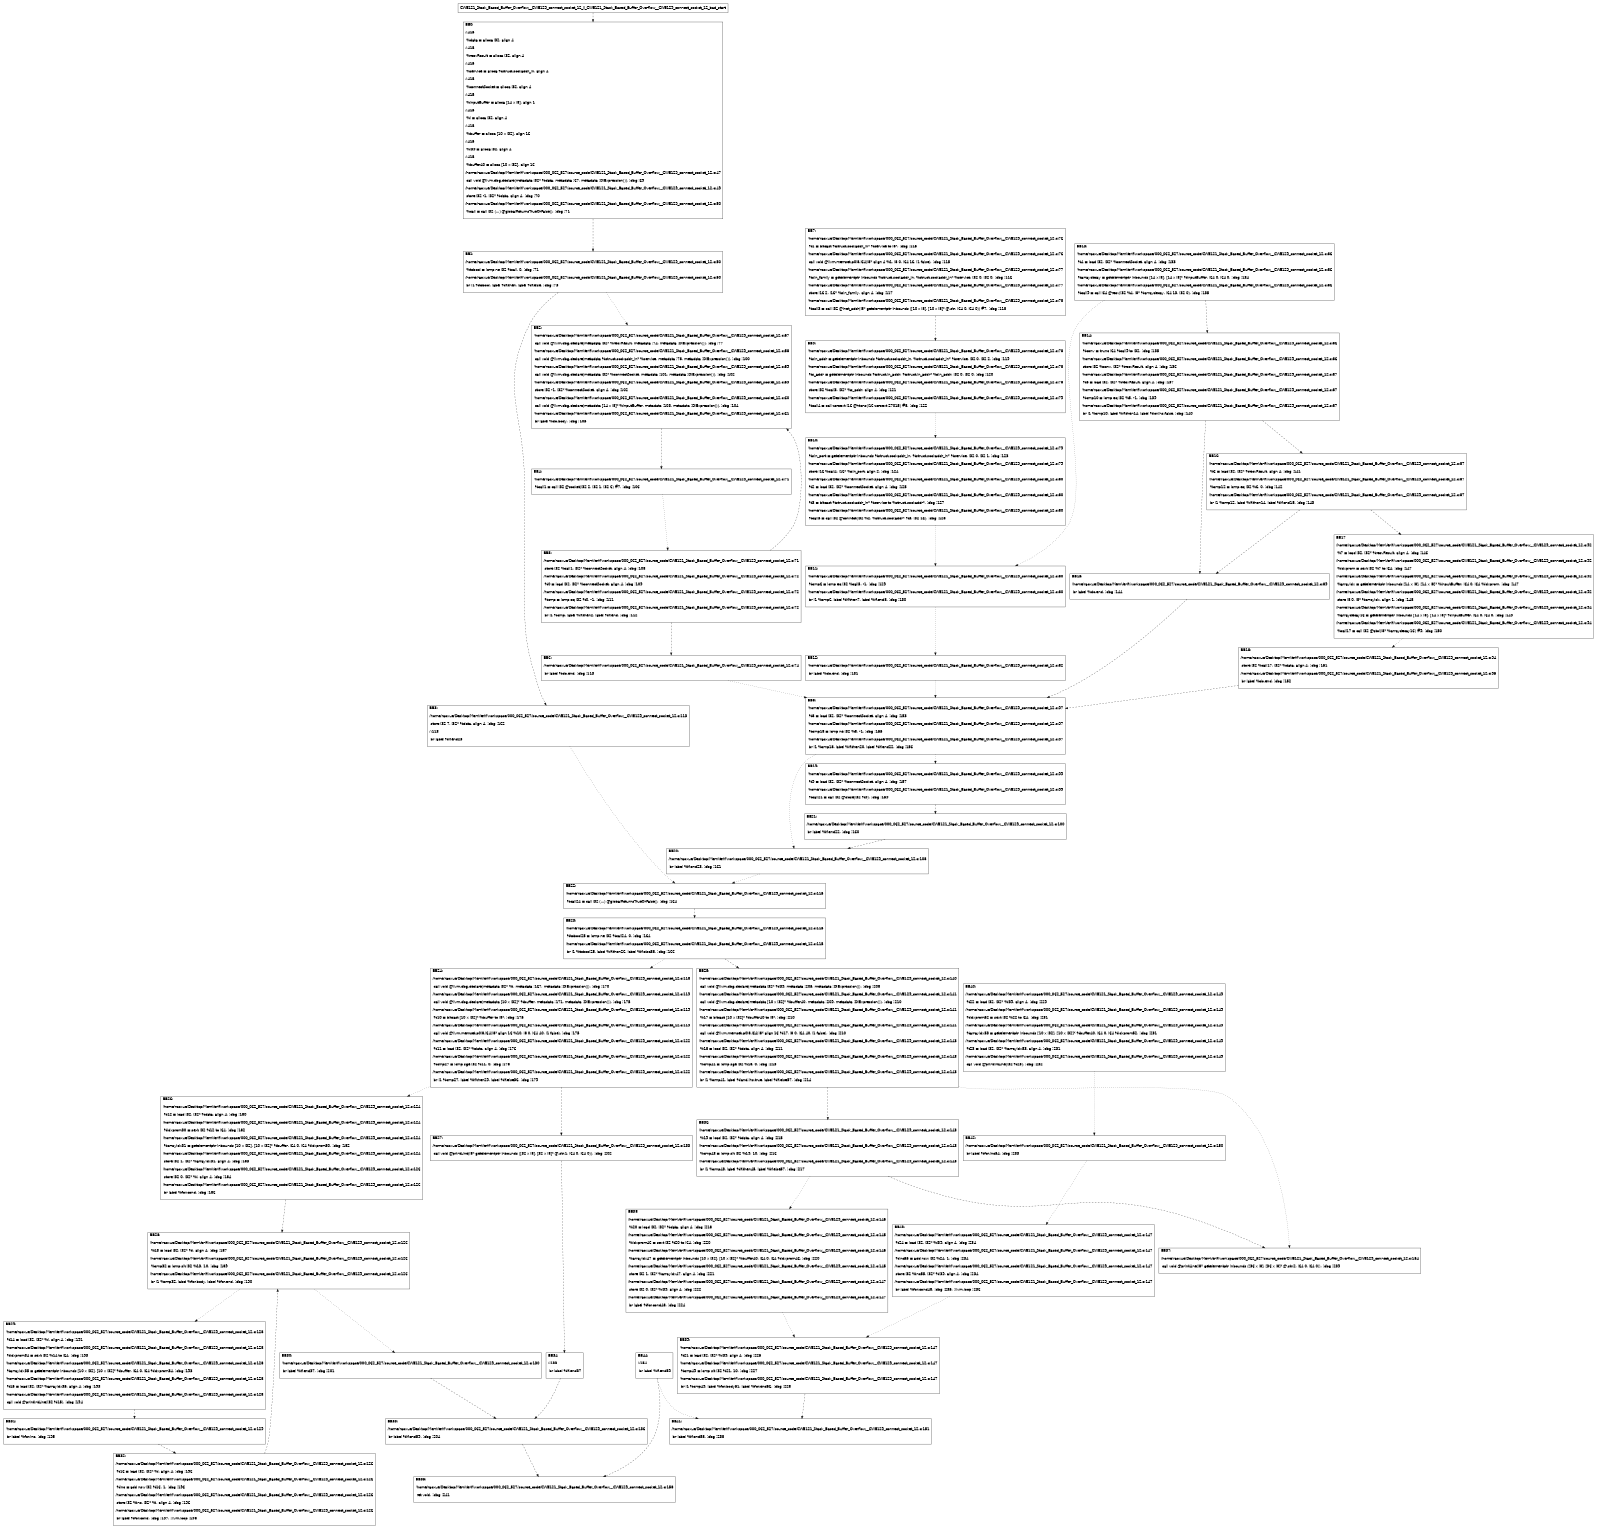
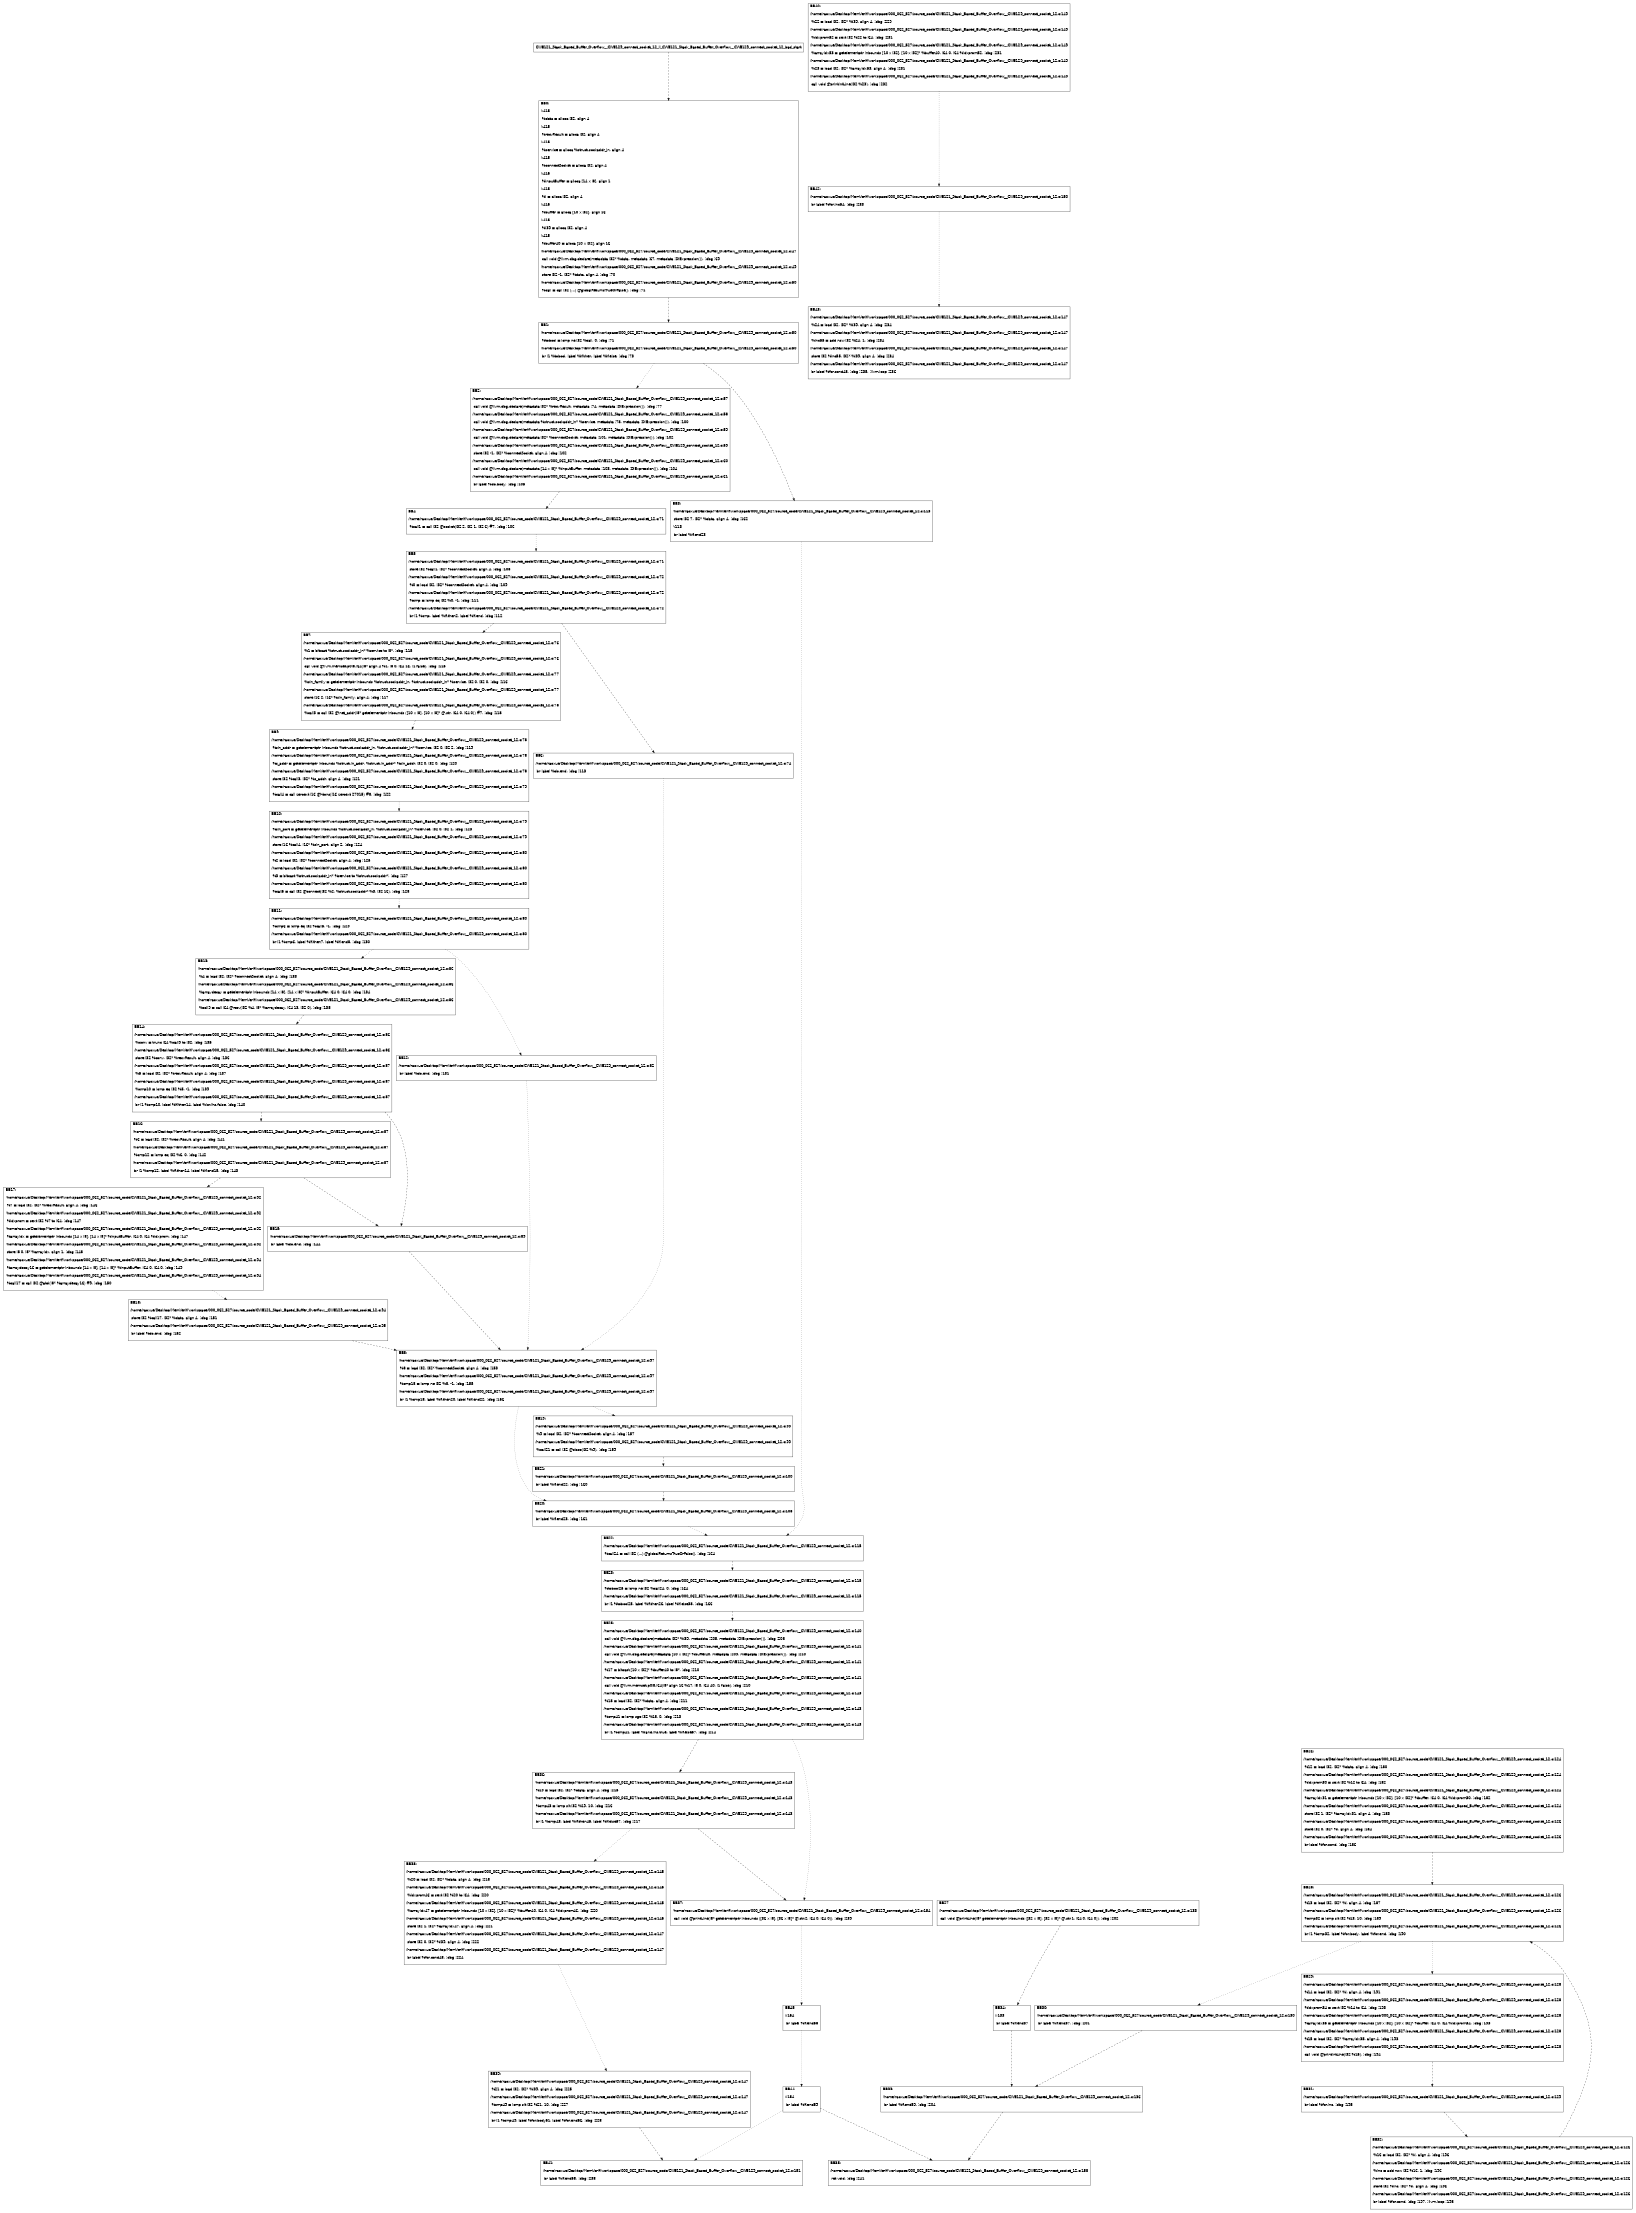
(1074, 439) -> (368, 953)
(801, 494) -> (489, 627)
(561, 1028) -> none
(909, 1316) -> none
none -> (802, 2018)
